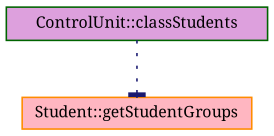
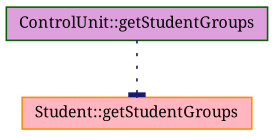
(137, 24) -> (137, 24)
